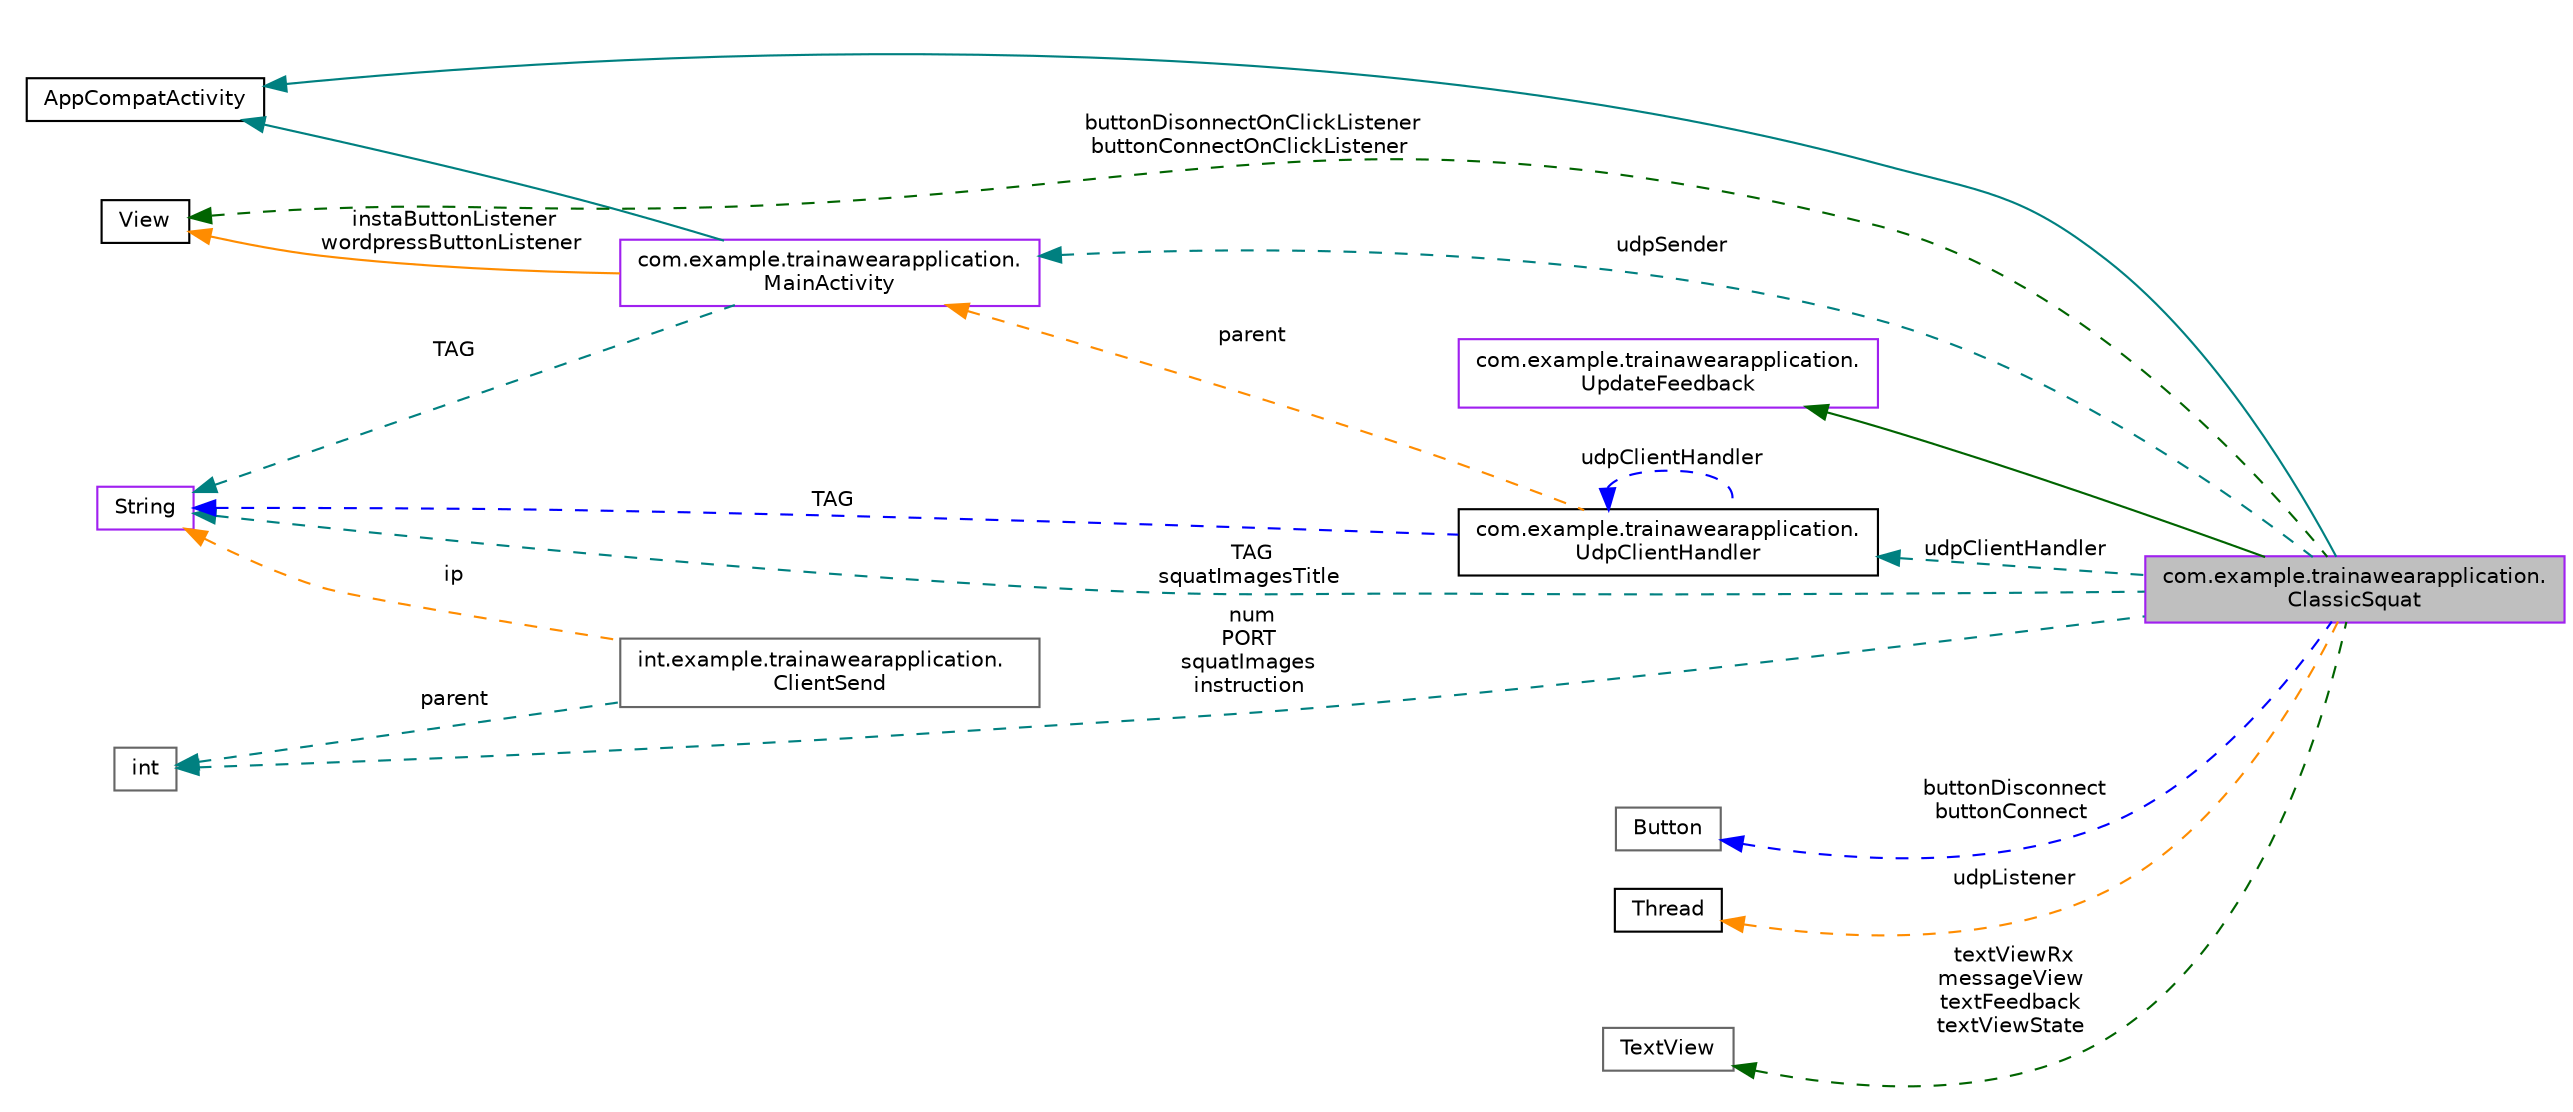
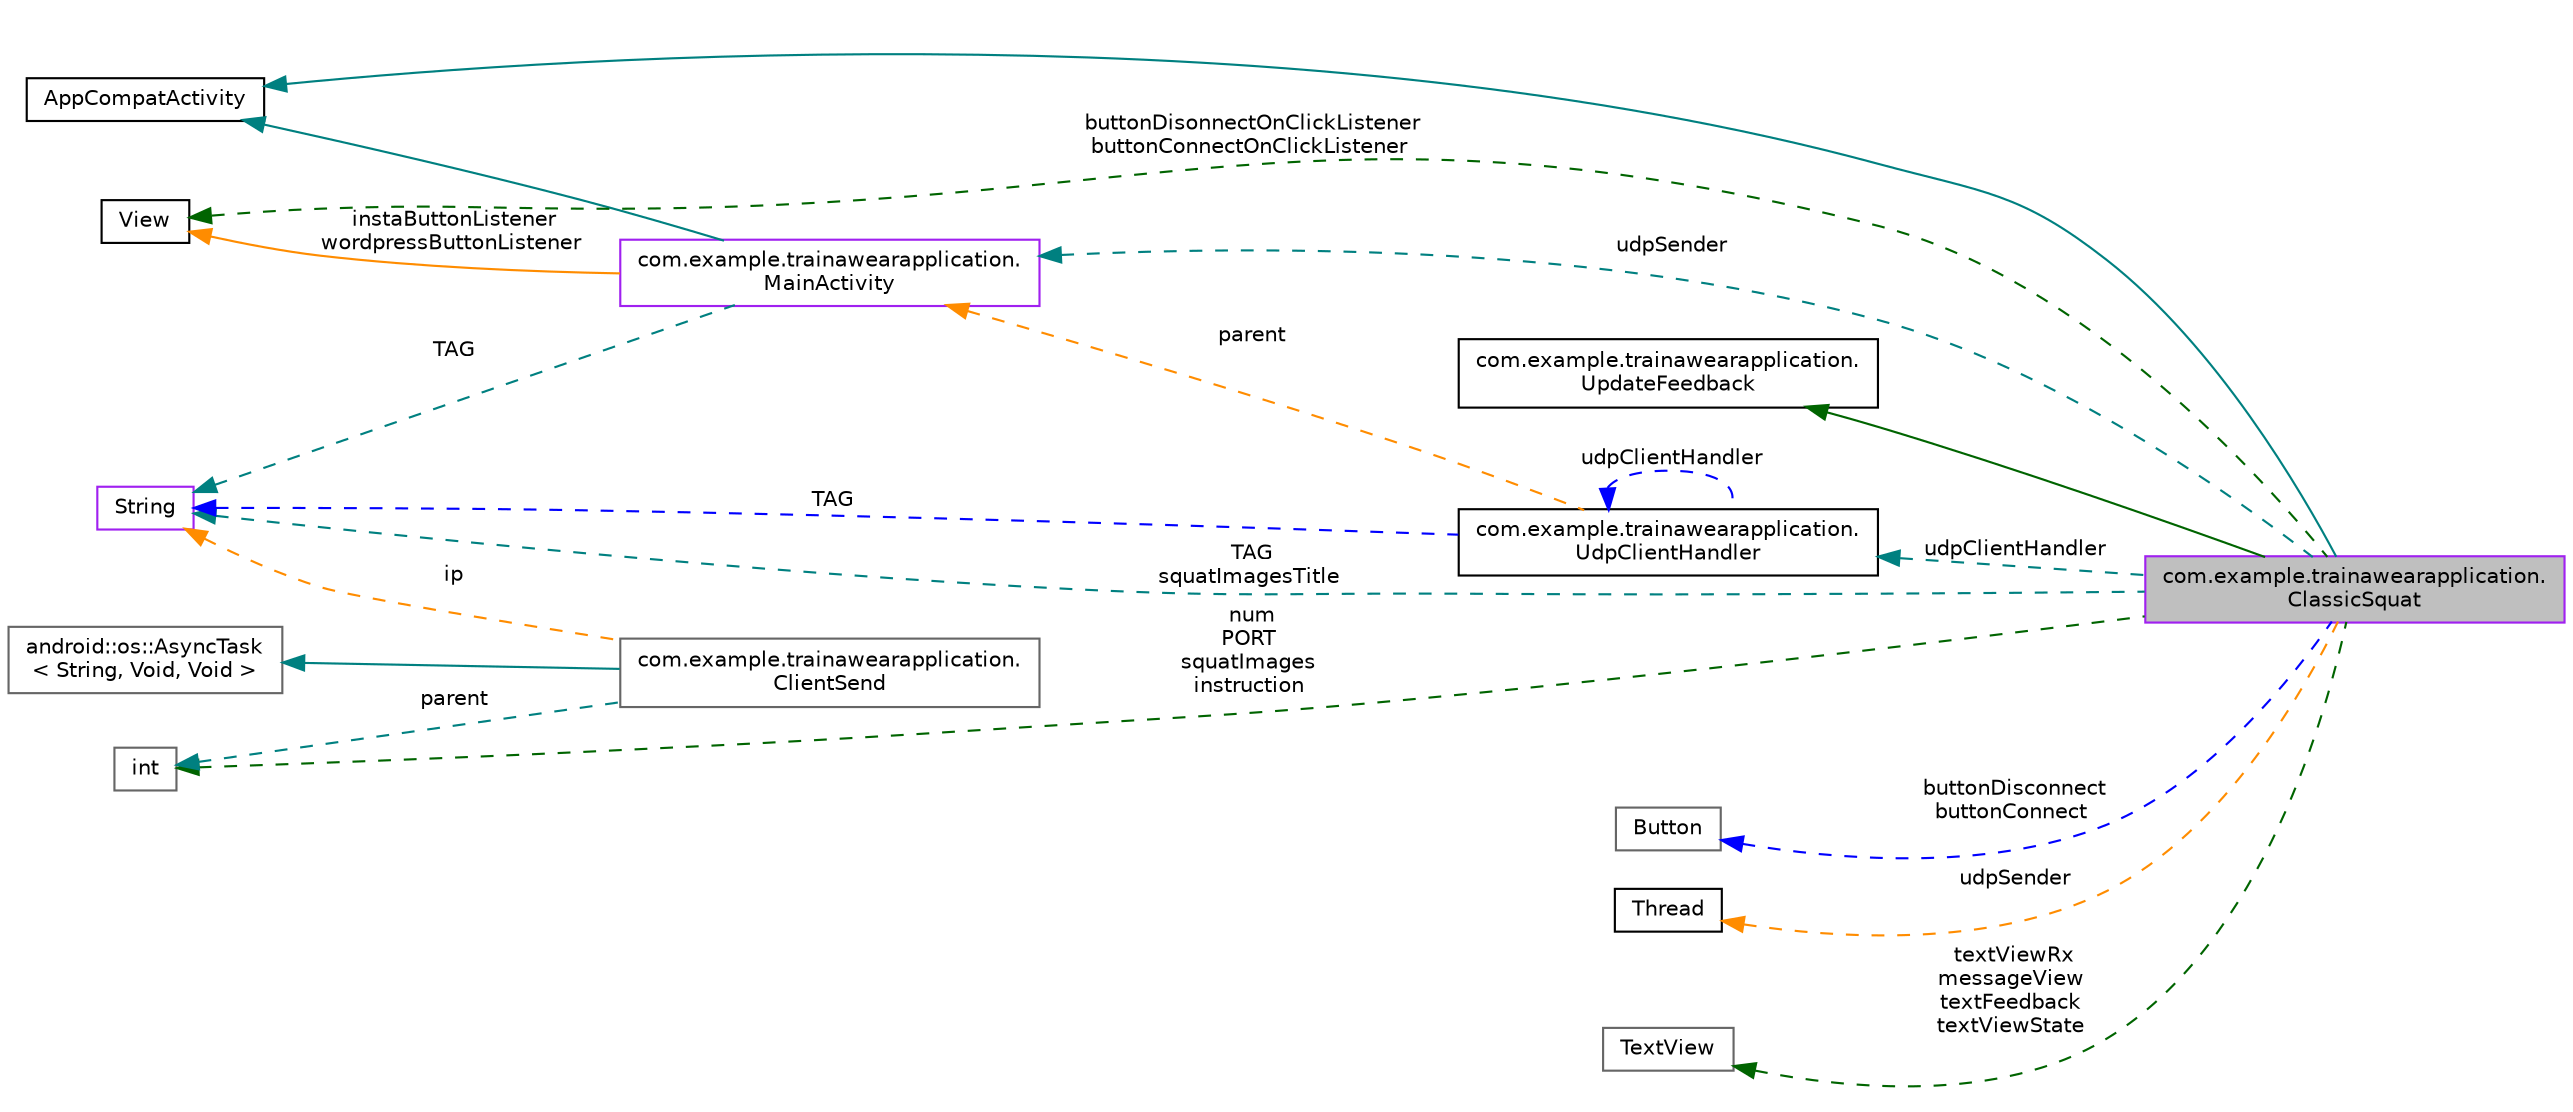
(1668, 373) -> (1668, 373)
none -> (145, 660)
(830, 673) -> (830, 673)
(1174, 718) -> (1174, 718)
(2012, 879) -> (2012, 879)
